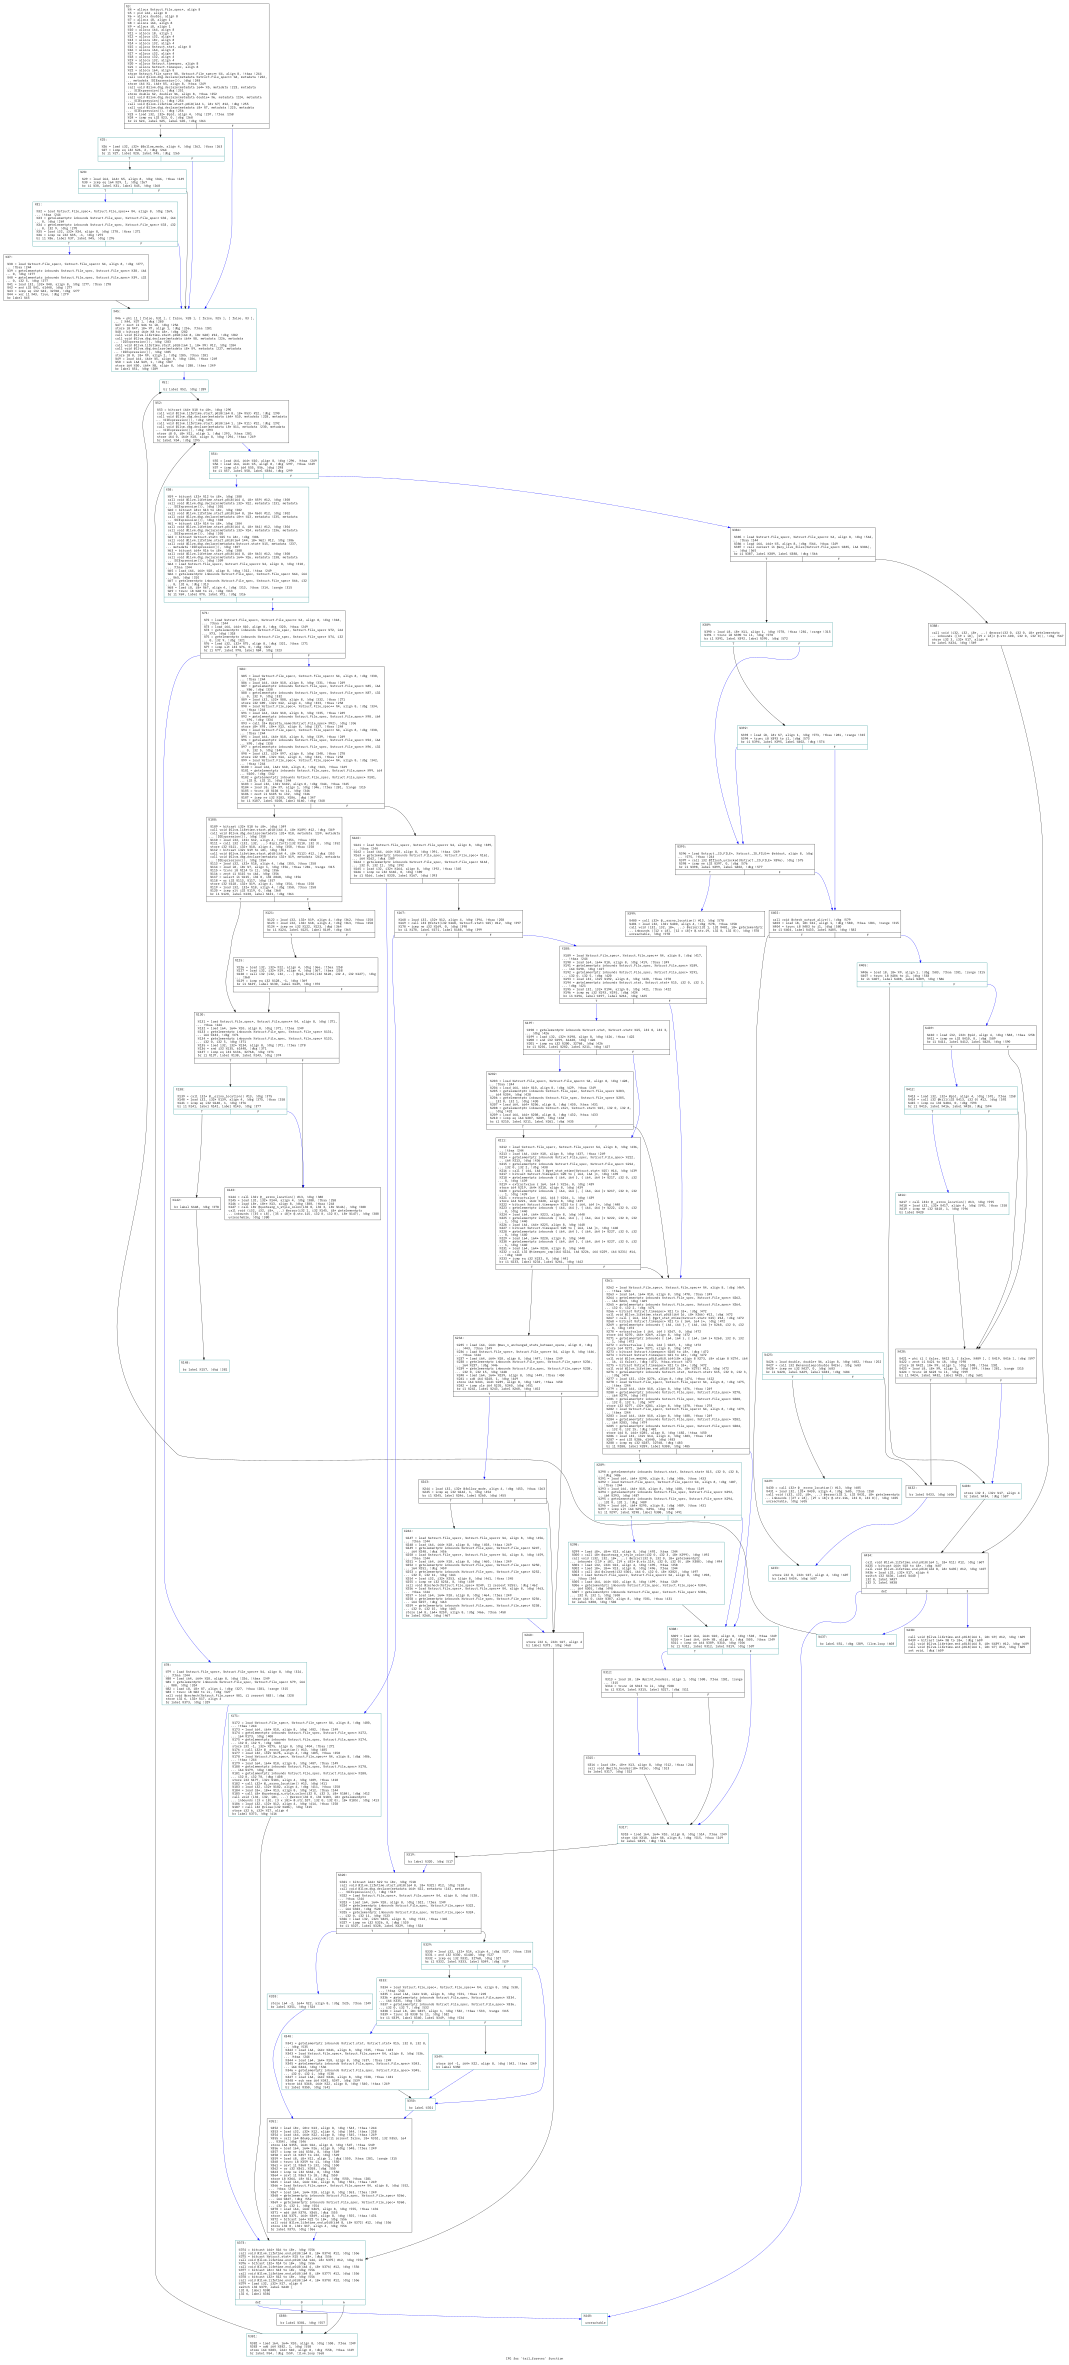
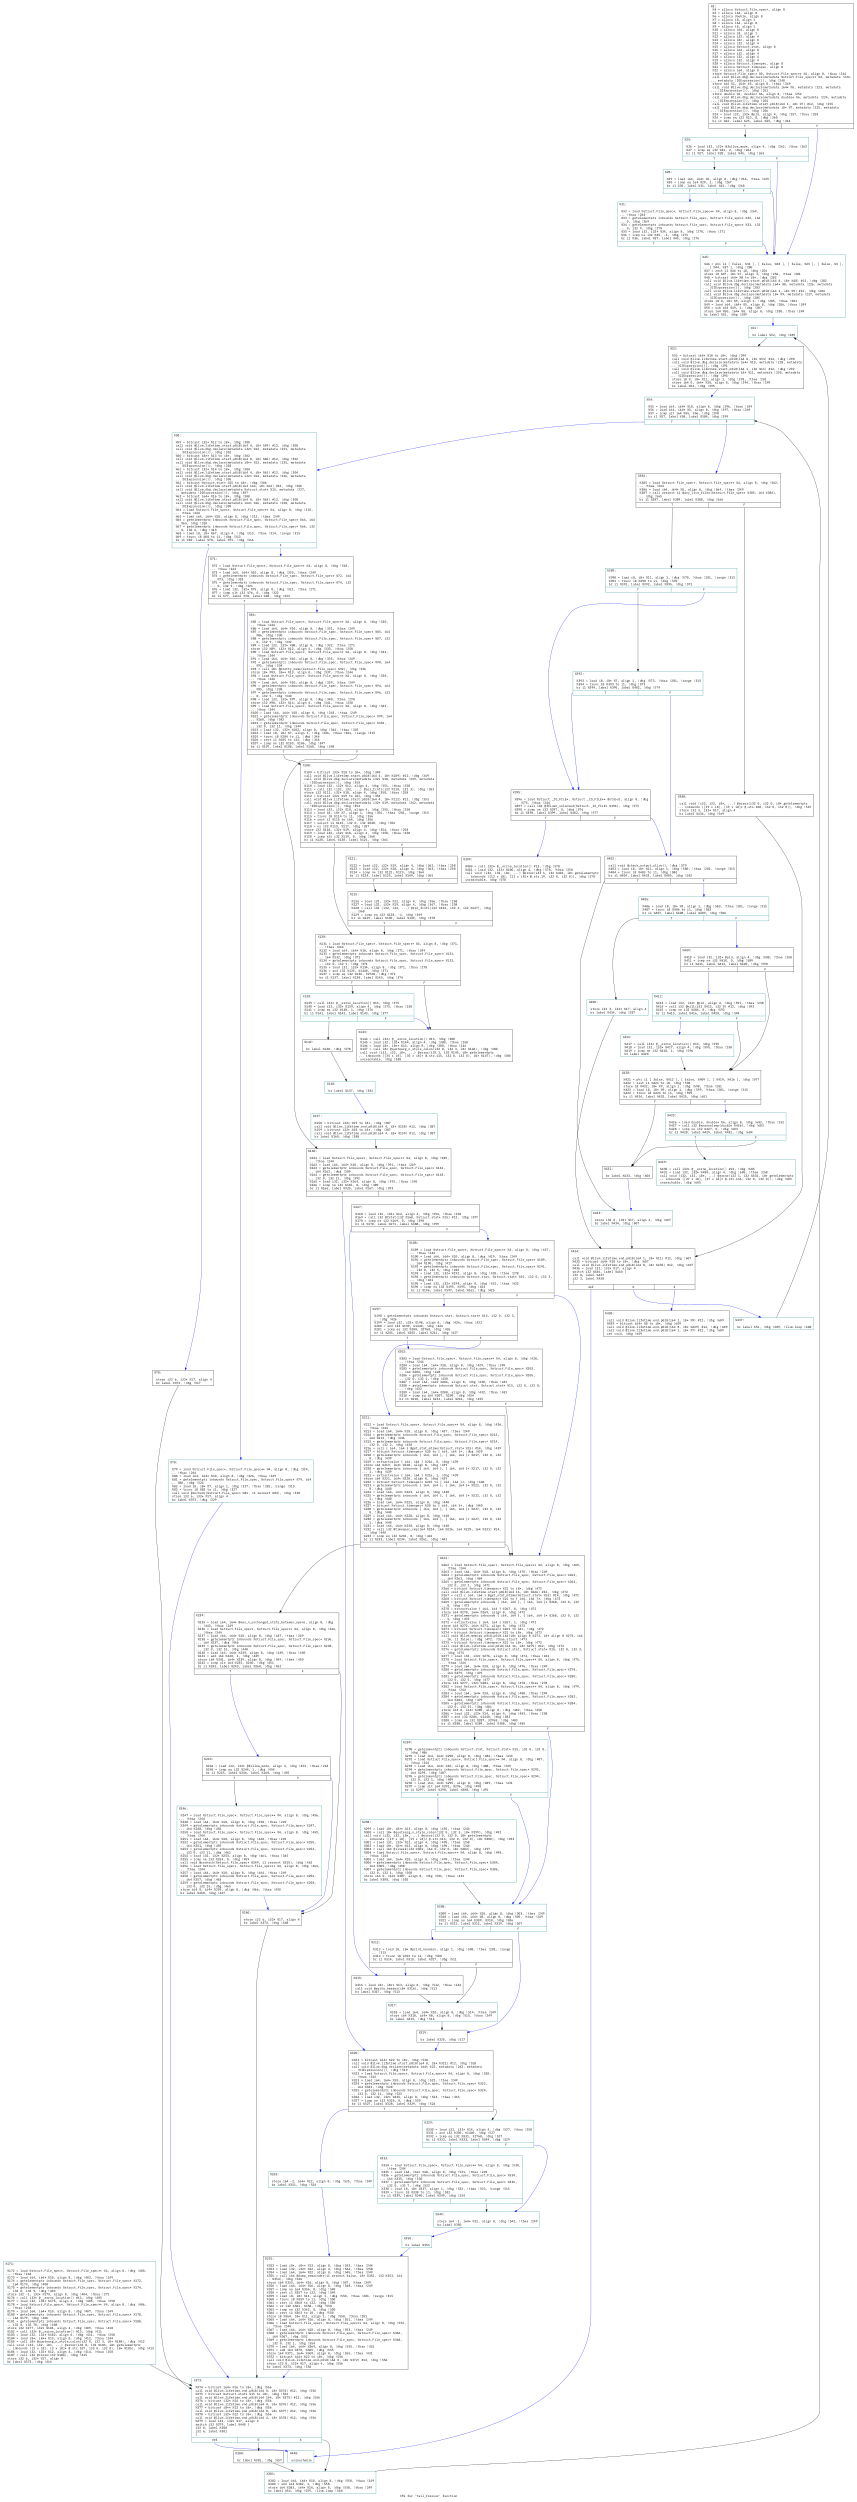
(146, 13) -> (734, 13)
(76, 278) -> none
none -> (374, 1126)
none -> (632, 1236)
(396, 1327) -> (354, 1605)
none -> (183, 1378)
(156, 1416) -> (820, 1629)
(999, 1433) -> (726, 1107)
(552, 1565) -> (330, 1850)
(747, 1746) -> (517, 1995)
(355, 2062) -> none
(544, 2080) -> (541, 2178)
